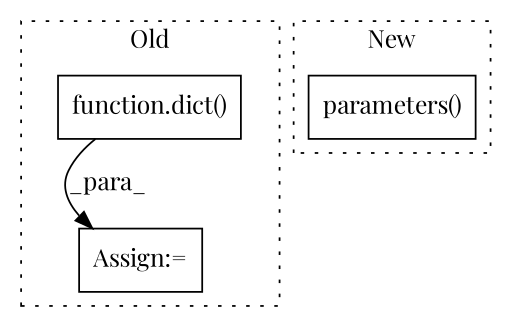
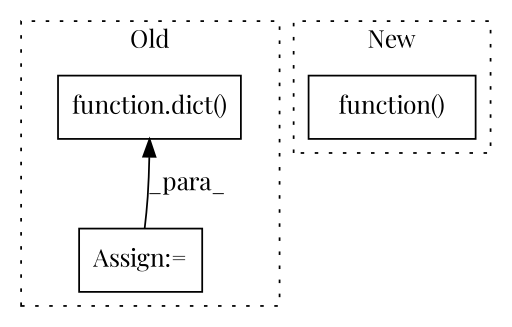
(392, 107) -> (392, 107)
(67, 174) -> (148, 193)
